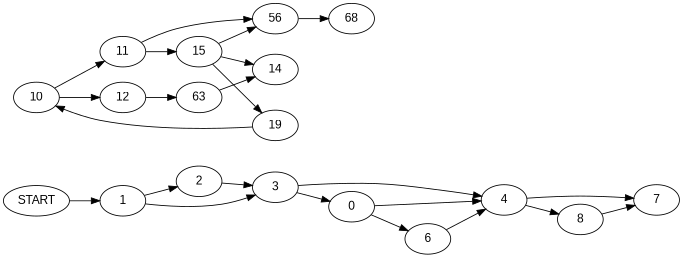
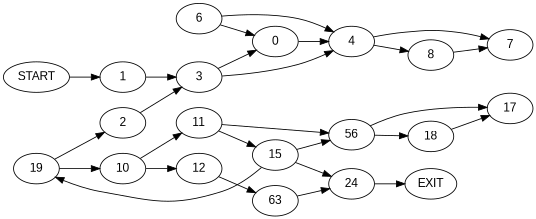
(352, 19) -> (431, 136)
(275, 69) -> (352, 184)
none -> (510, 108)
none -> (431, 184)
(157, 192) -> (76, 148)
(386, 221) -> (233, 29)
